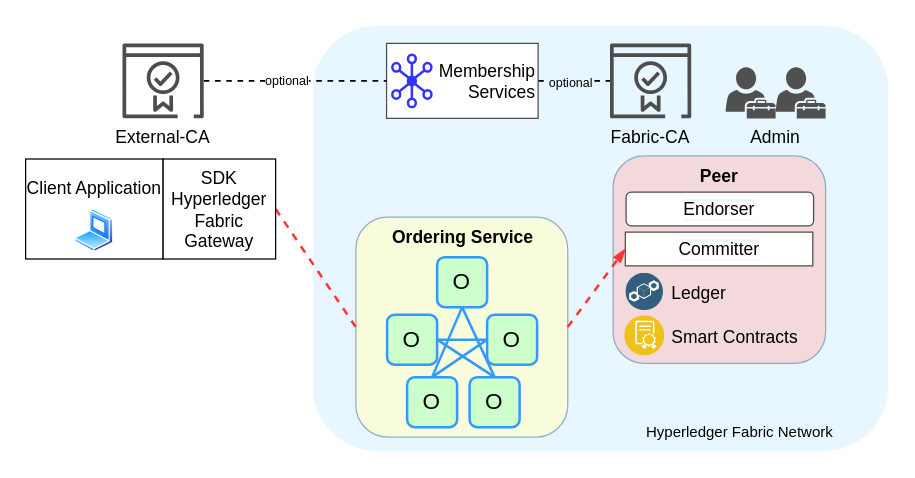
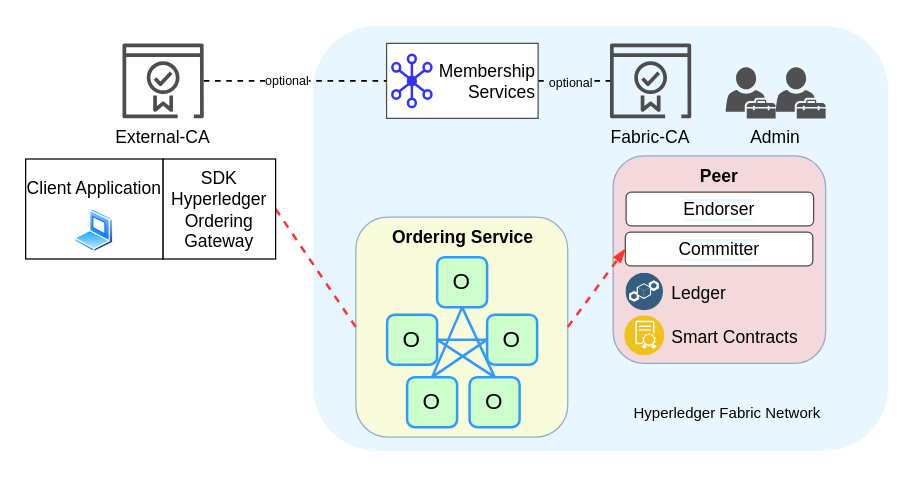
(219, 209) -> (219, 209)
(719, 249) -> (719, 249)
(740, 432) -> (728, 413)
